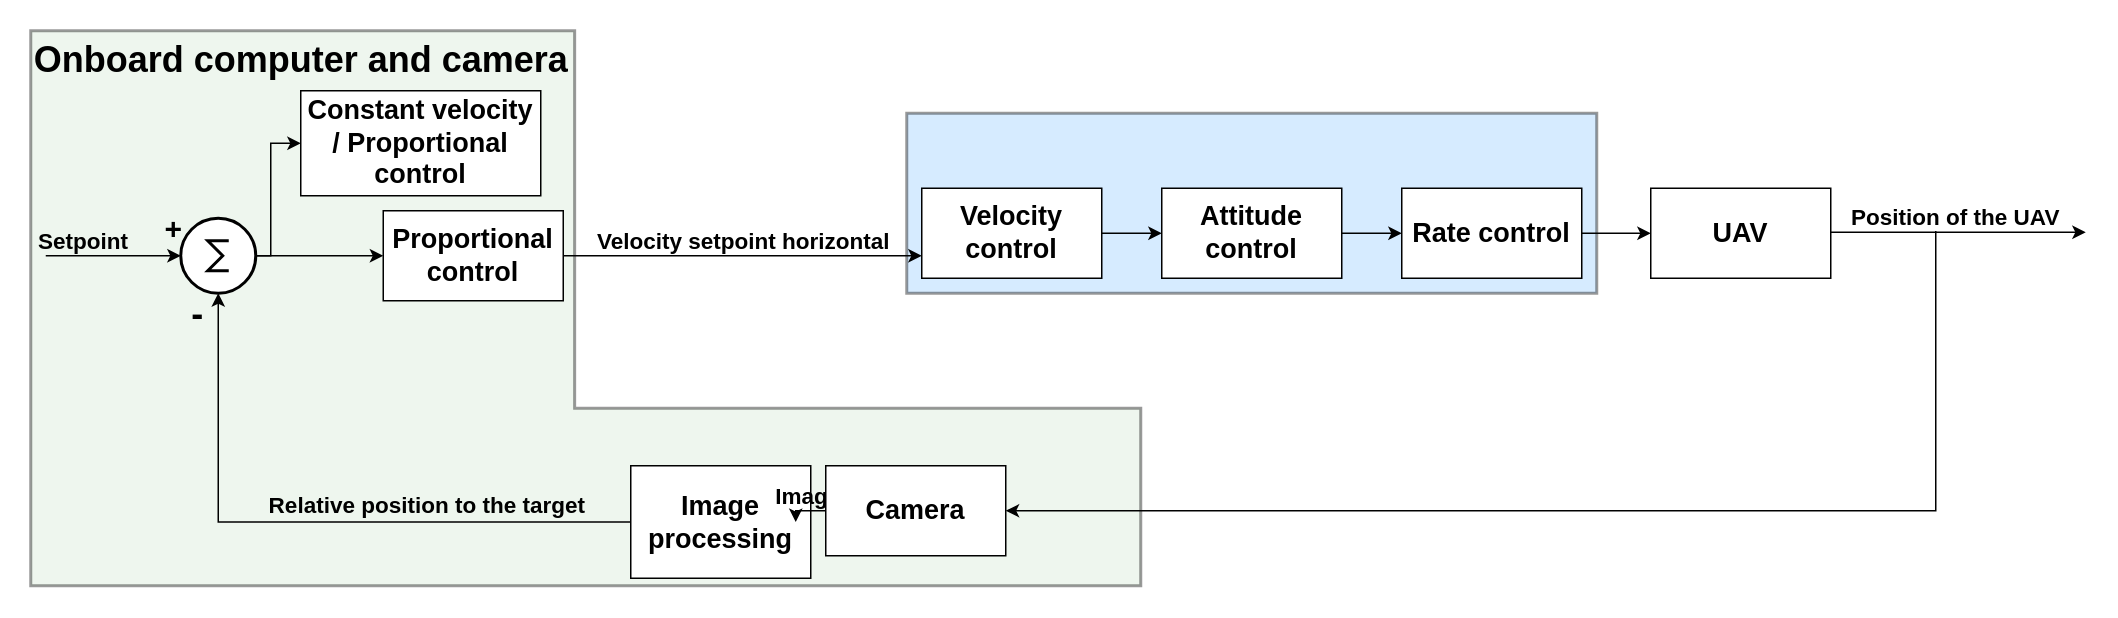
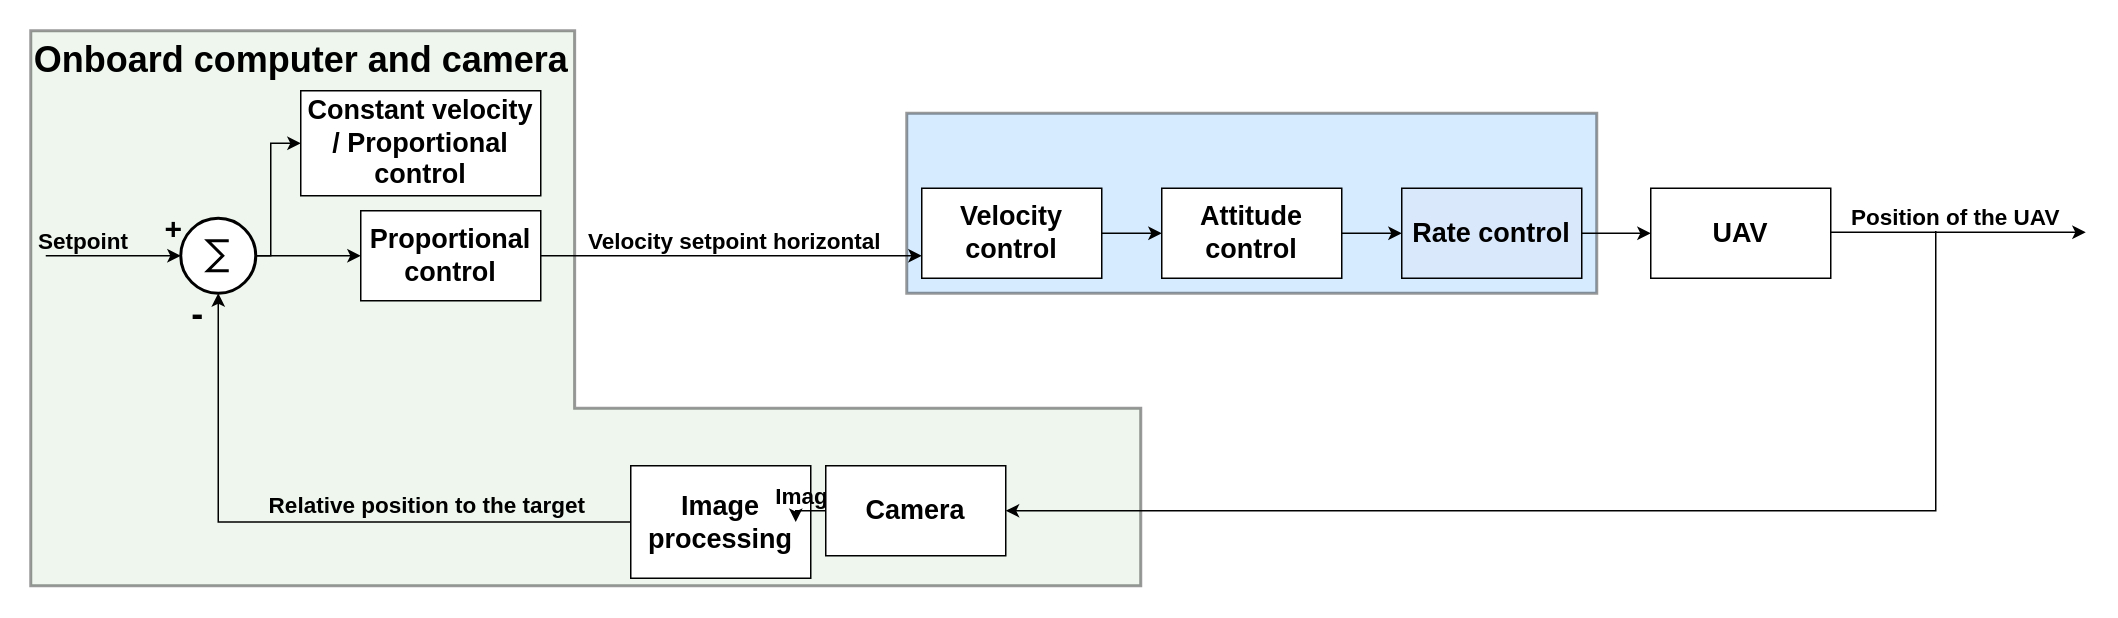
(1492, 233) -> (1492, 233)
(473, 256) -> (451, 256)
